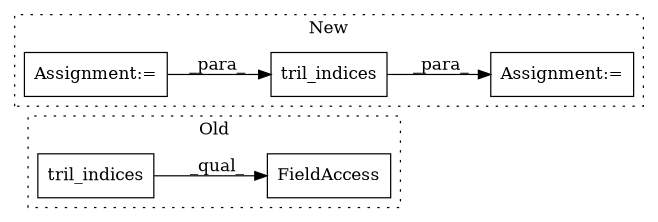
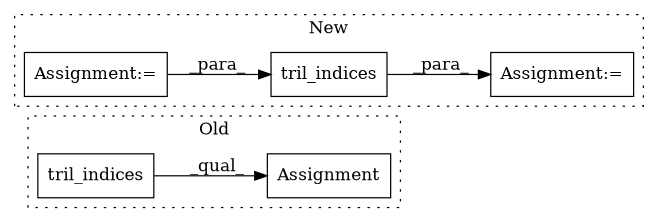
(329, 176) -> (329, 176)
